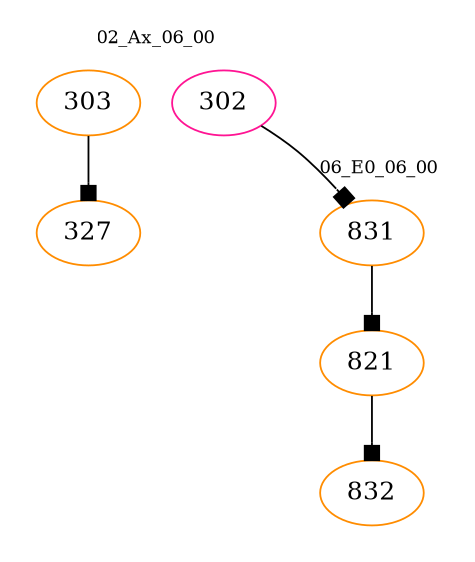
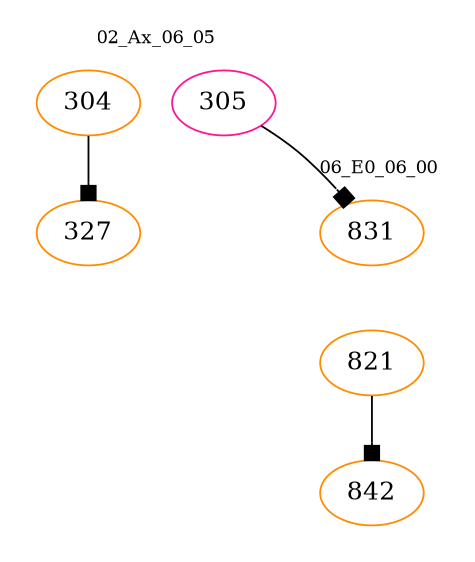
(156, 39) -> (156, 39)
(88, 103) -> (88, 103)
(224, 103) -> (224, 103)
(372, 289) -> none
(372, 493) -> (372, 493)
